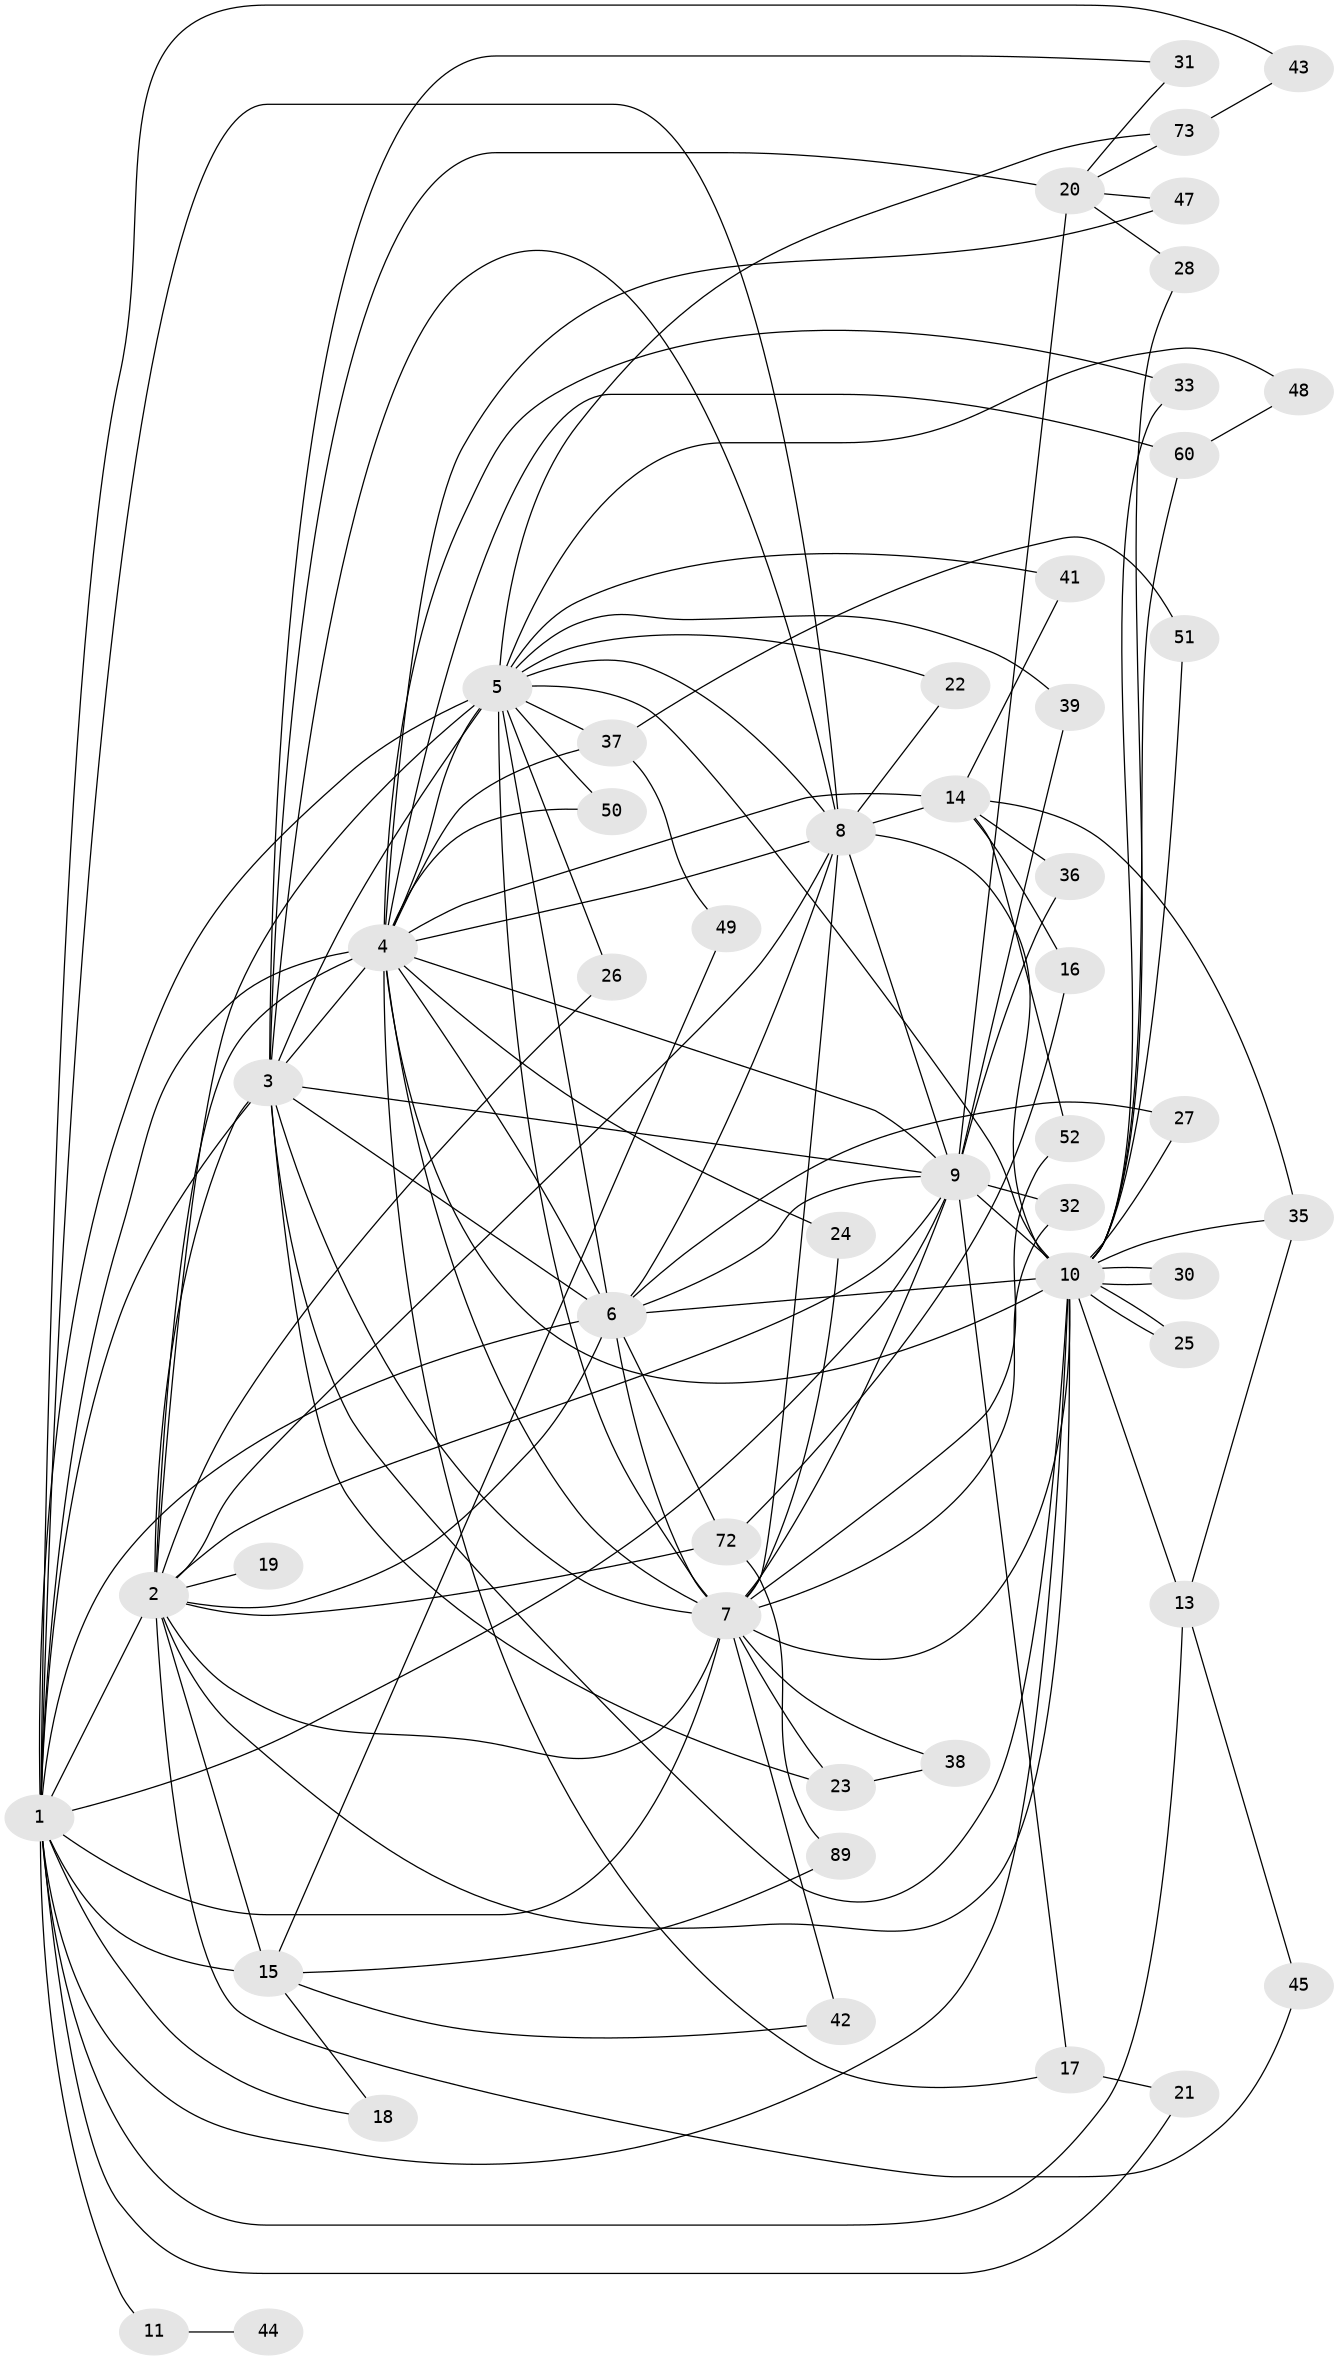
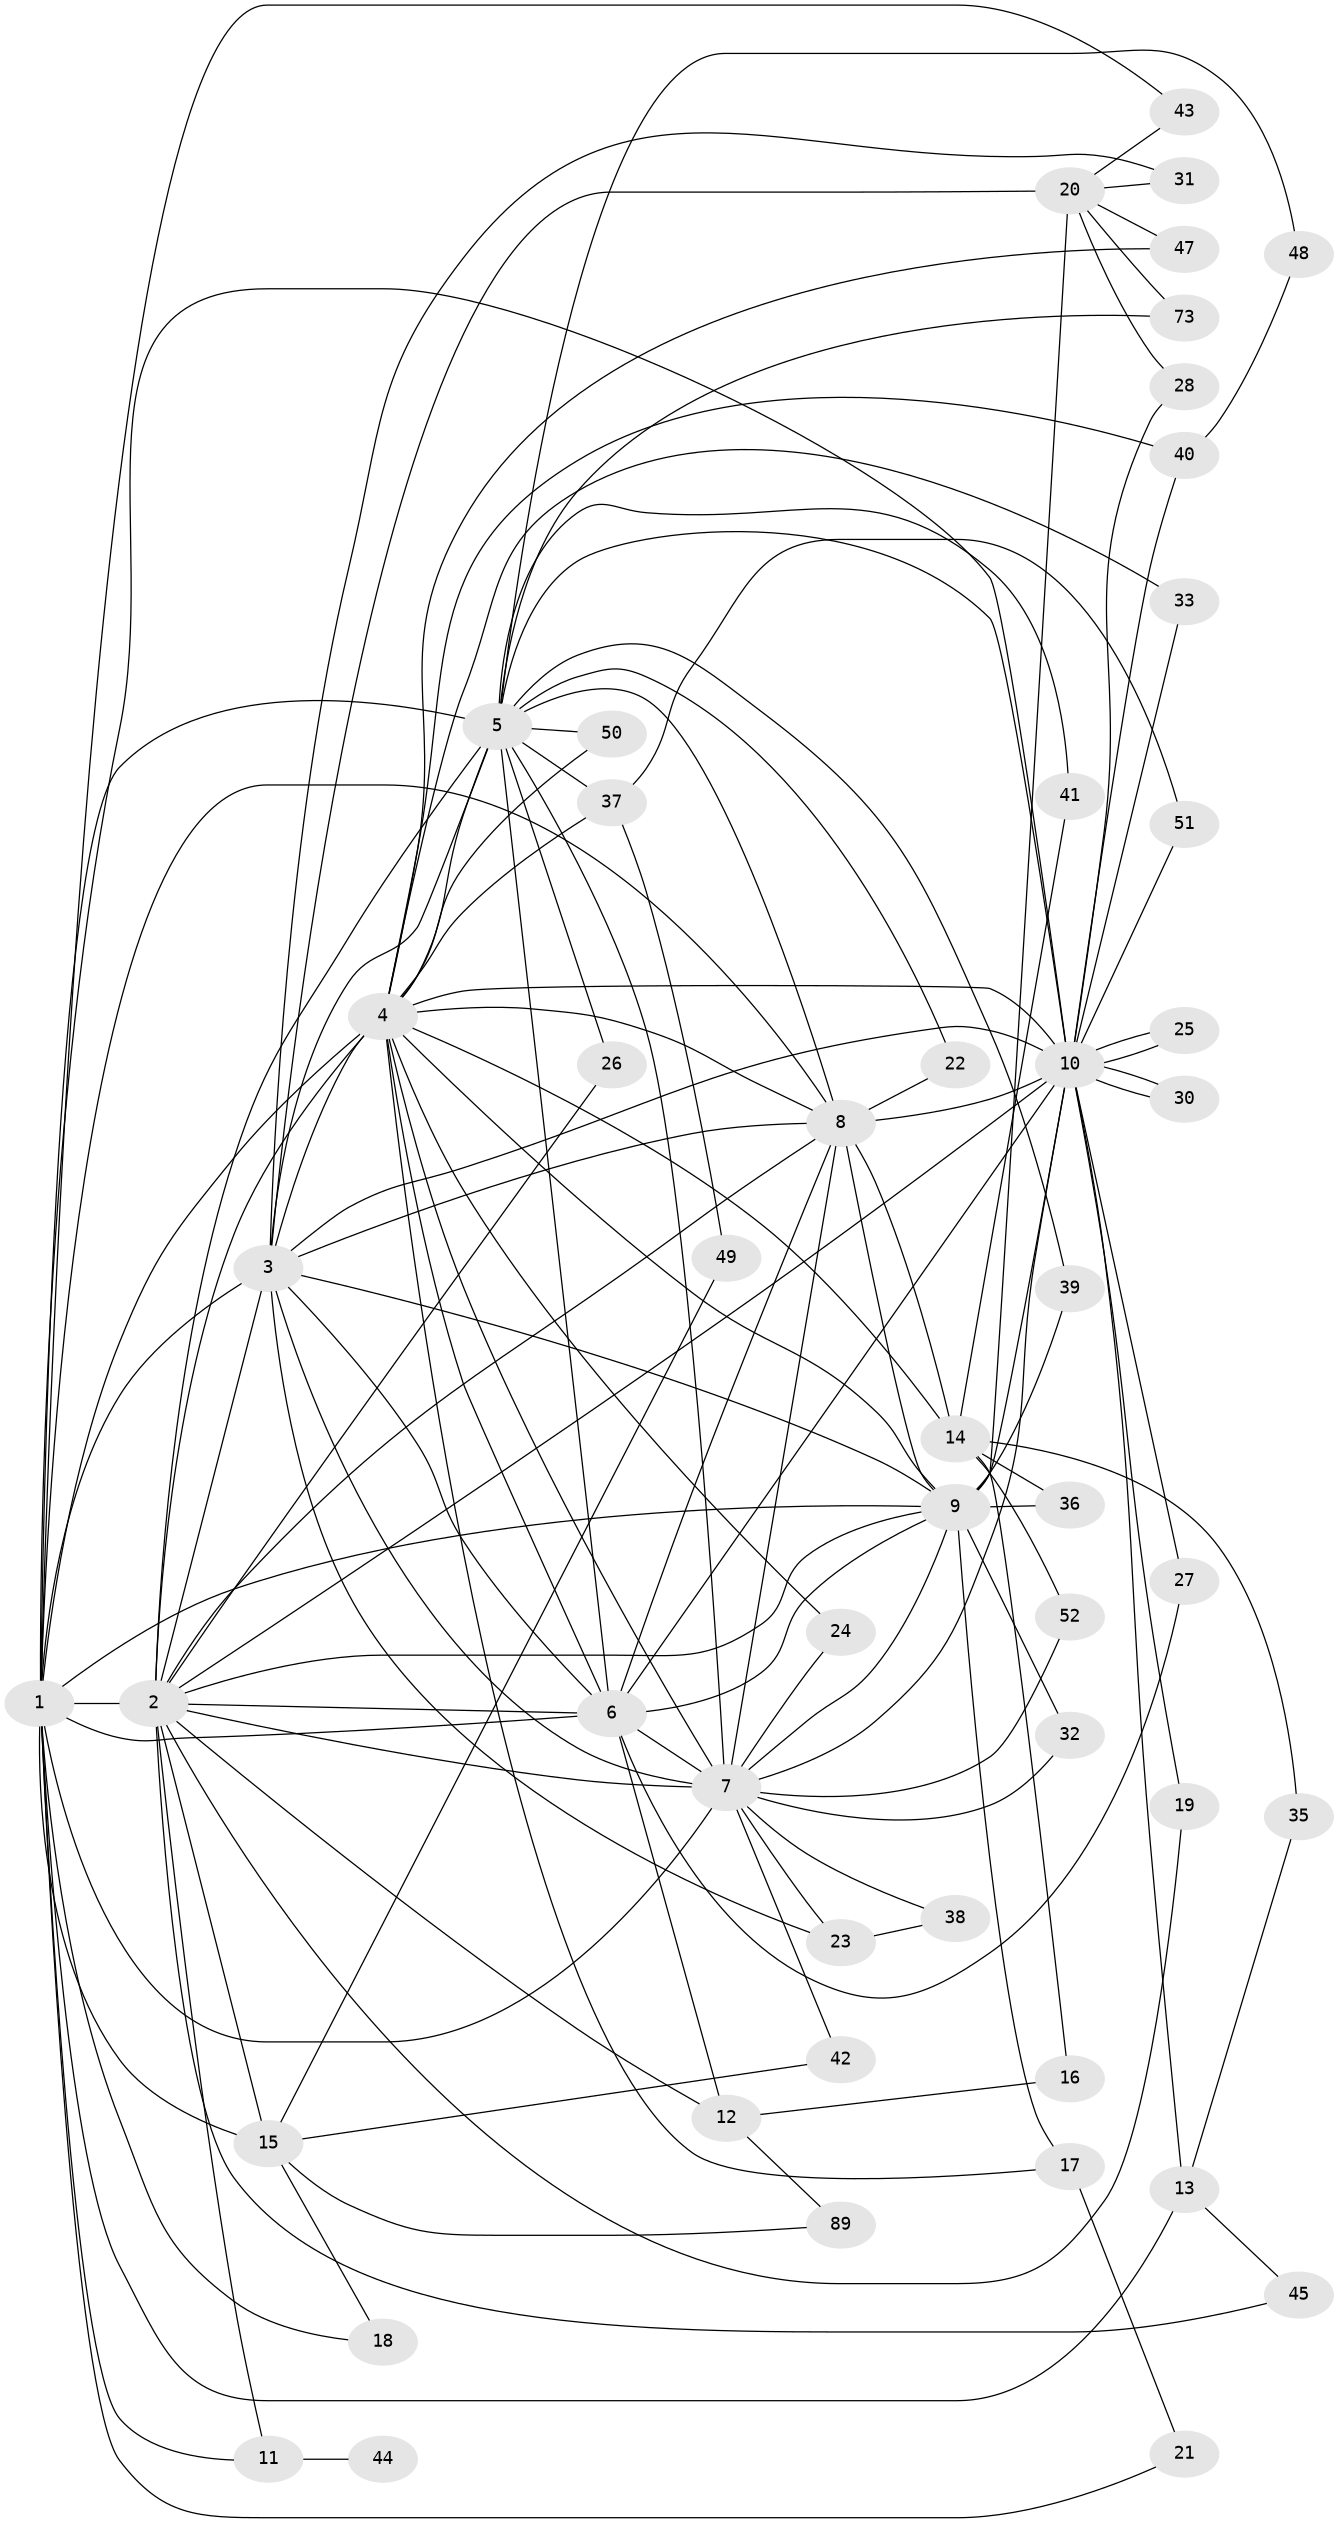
(1242, 101) -> (1127, 151)
(1184, 455) -> (1184, 455)
(1179, 1234) -> (1137, 1523)
(726, 1542) -> (726, 2118)
none -> (211, 2154)
